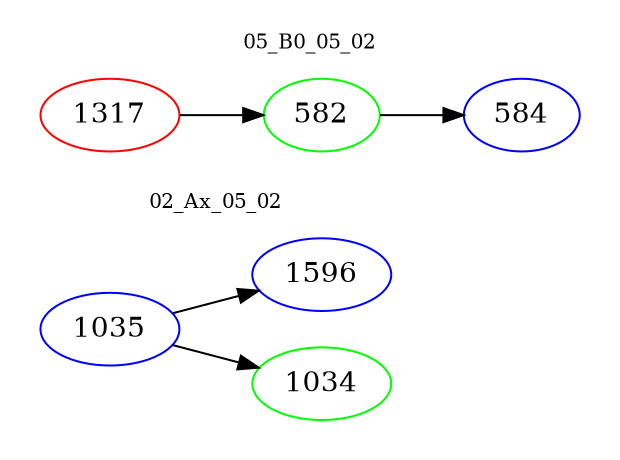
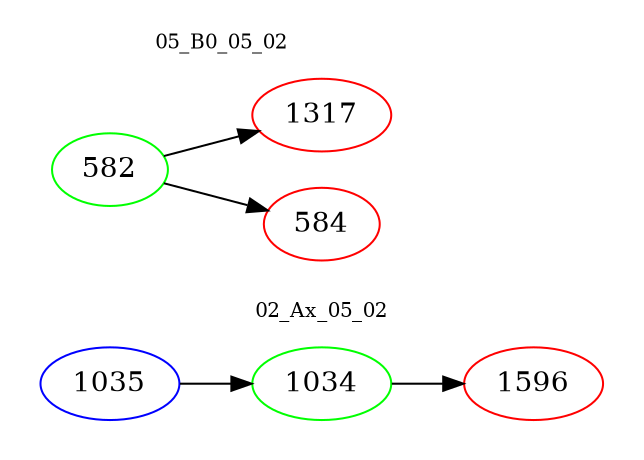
(211, 115) -> (202, 146)
(522, 115) -> (322, 224)
(322, 275) -> (534, 384)
(206, 305) -> (417, 384)
